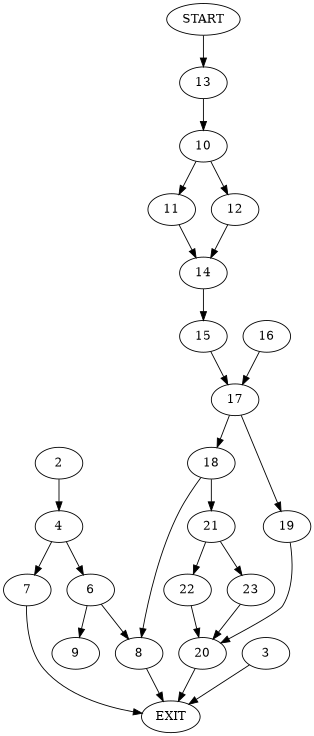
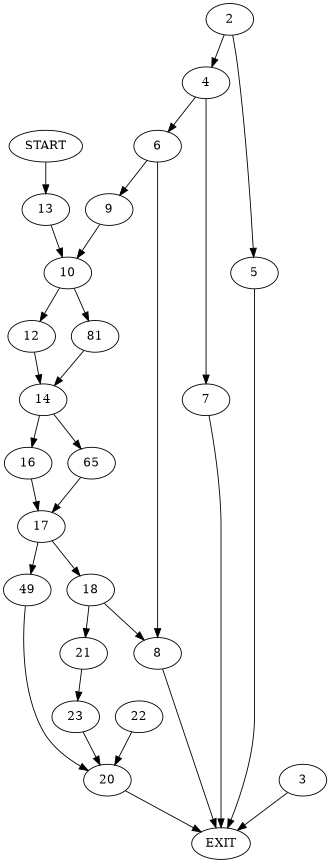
(172, 210) -> (95, 336)
none -> (91, 238)
none -> (254, 273)
(203, 336) -> (92, 463)
none -> (37, 427)
(287, 527) -> (27, 590)
(201, 554) -> none
